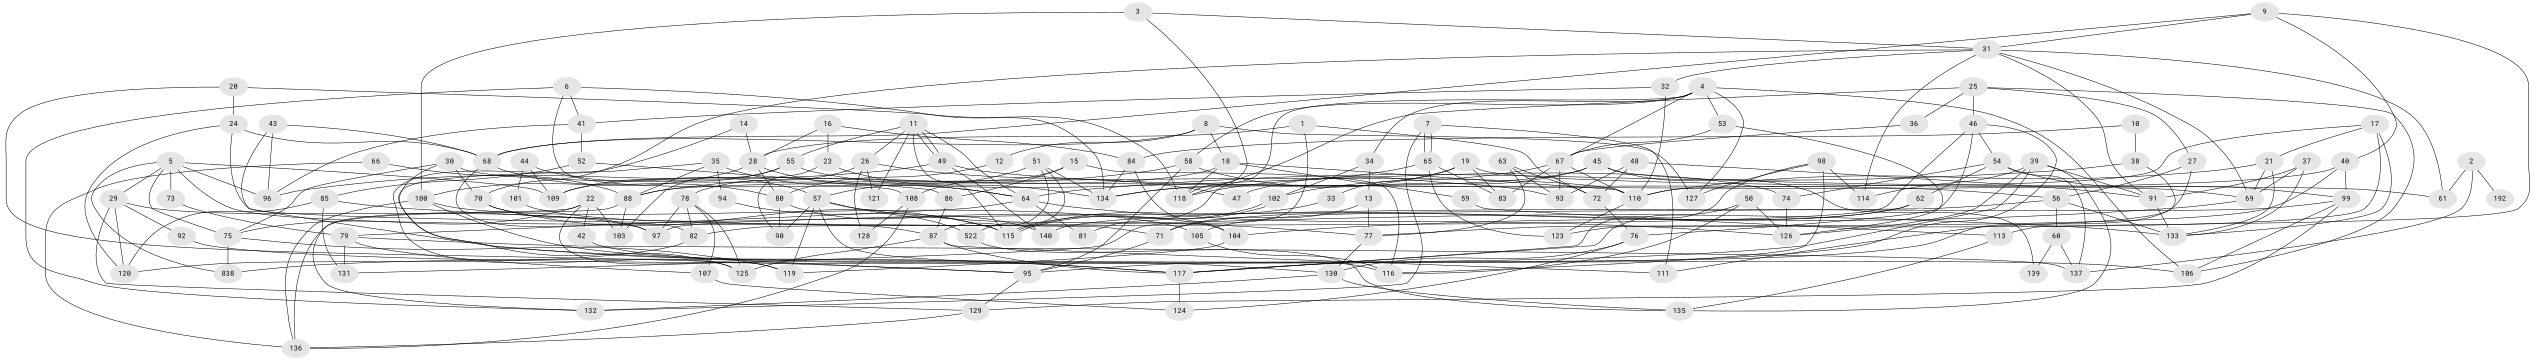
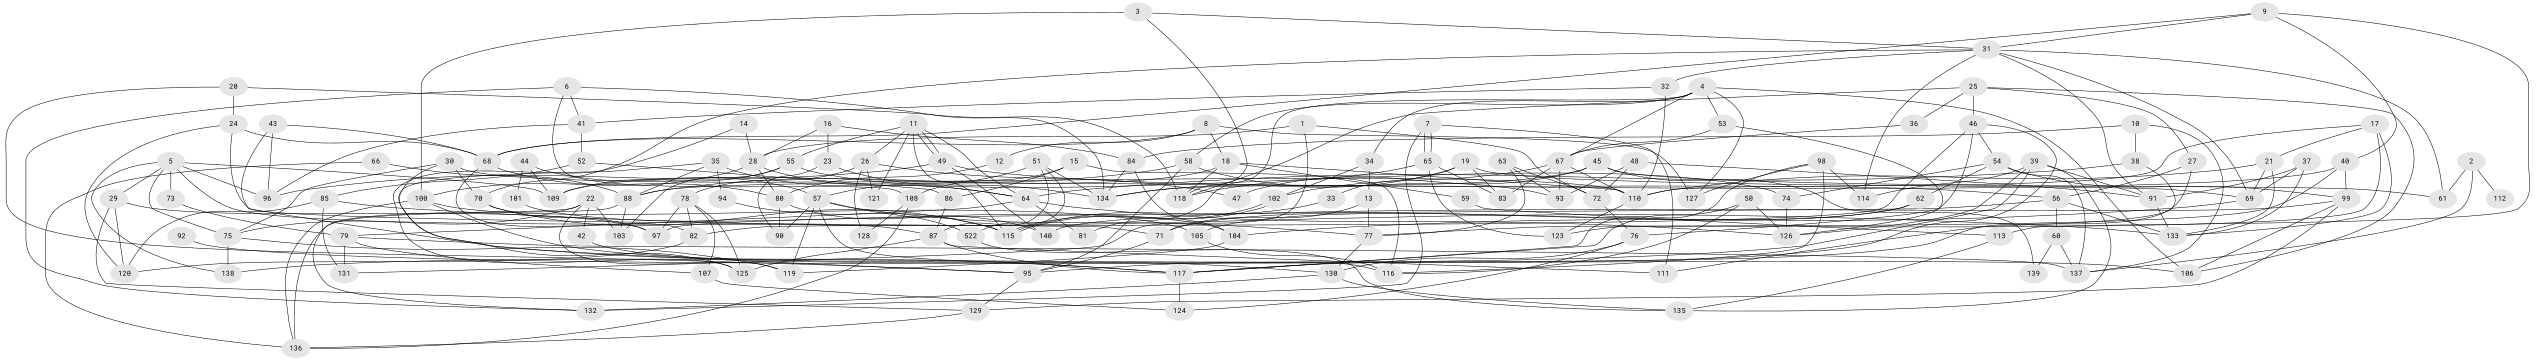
none -> (2221, 199)
(2500, 199) -> (2500, 199)
(148, 218) -> none
(228, 274) -> (228, 274)
